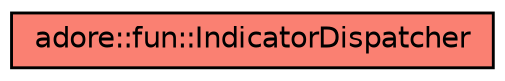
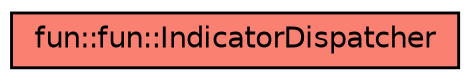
(252, 40) -> (235, 40)
